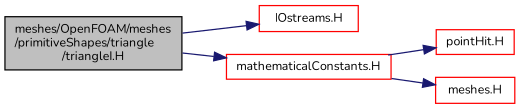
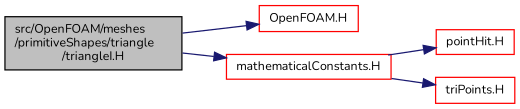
(309, 19) -> (309, 19)
(93, 43) -> (93, 43)
(475, 90) -> (475, 90)
